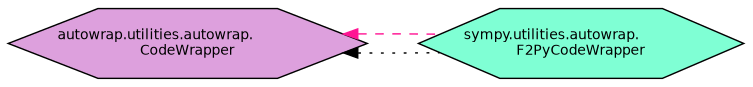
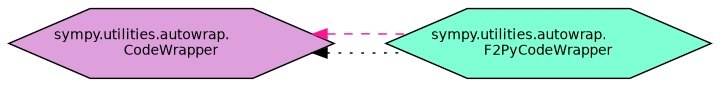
(188, 43) -> (171, 43)
